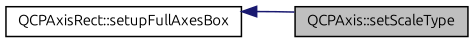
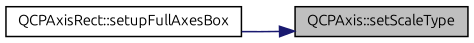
(276, 12) -> (261, 32)
